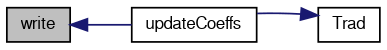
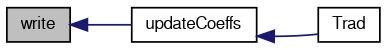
(279, 13) -> (296, 36)
